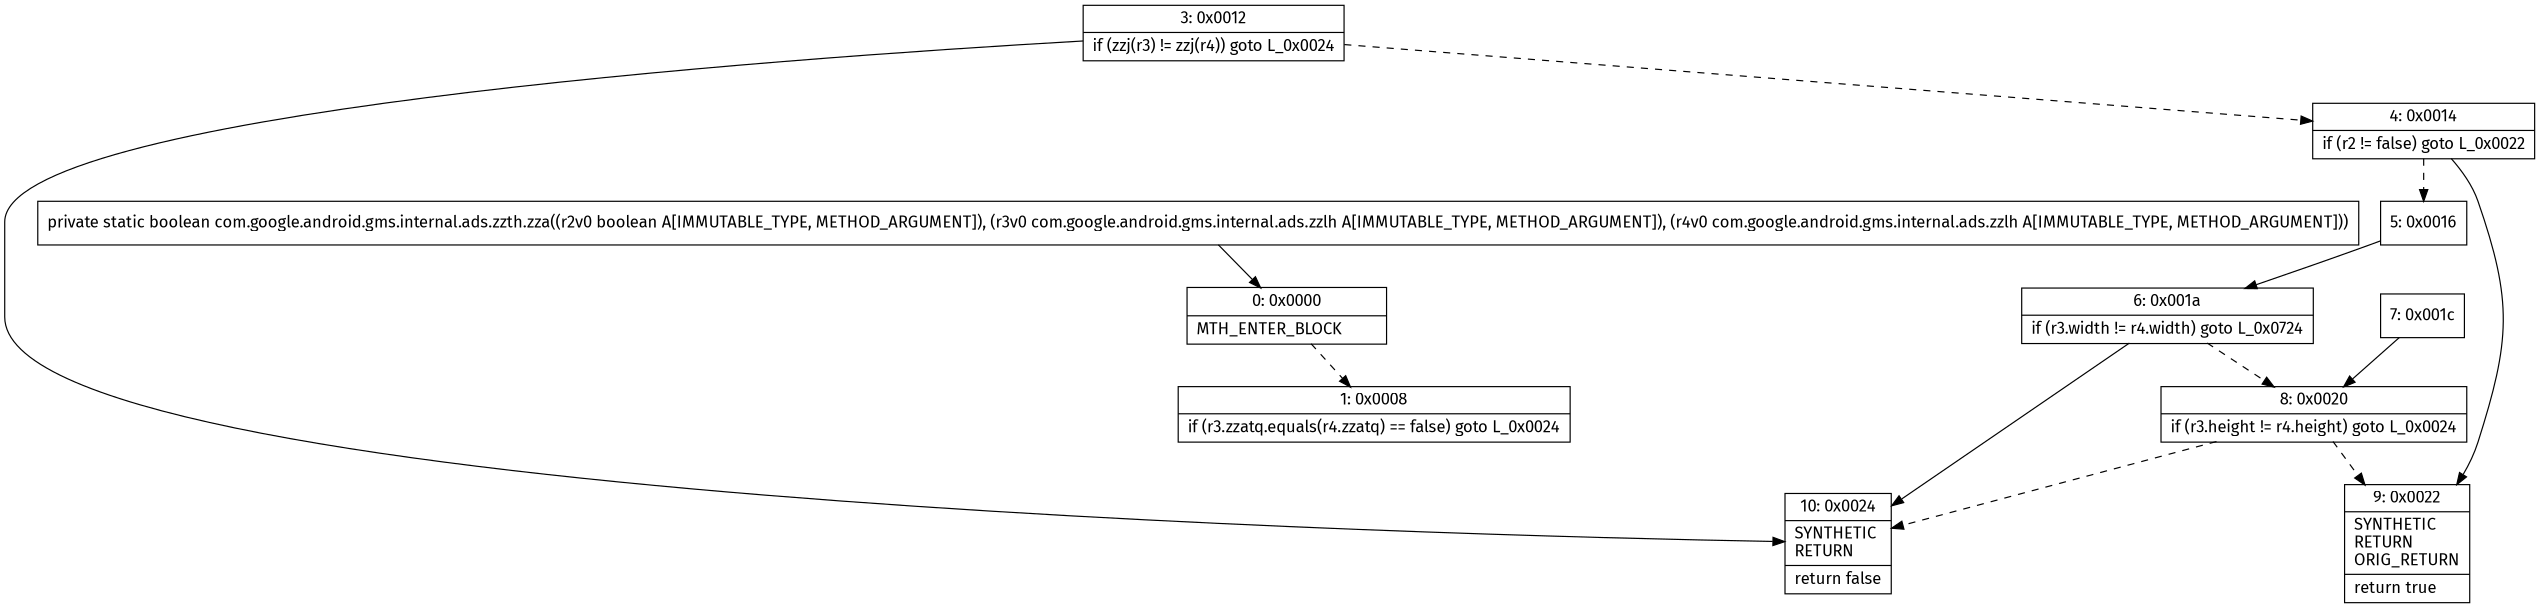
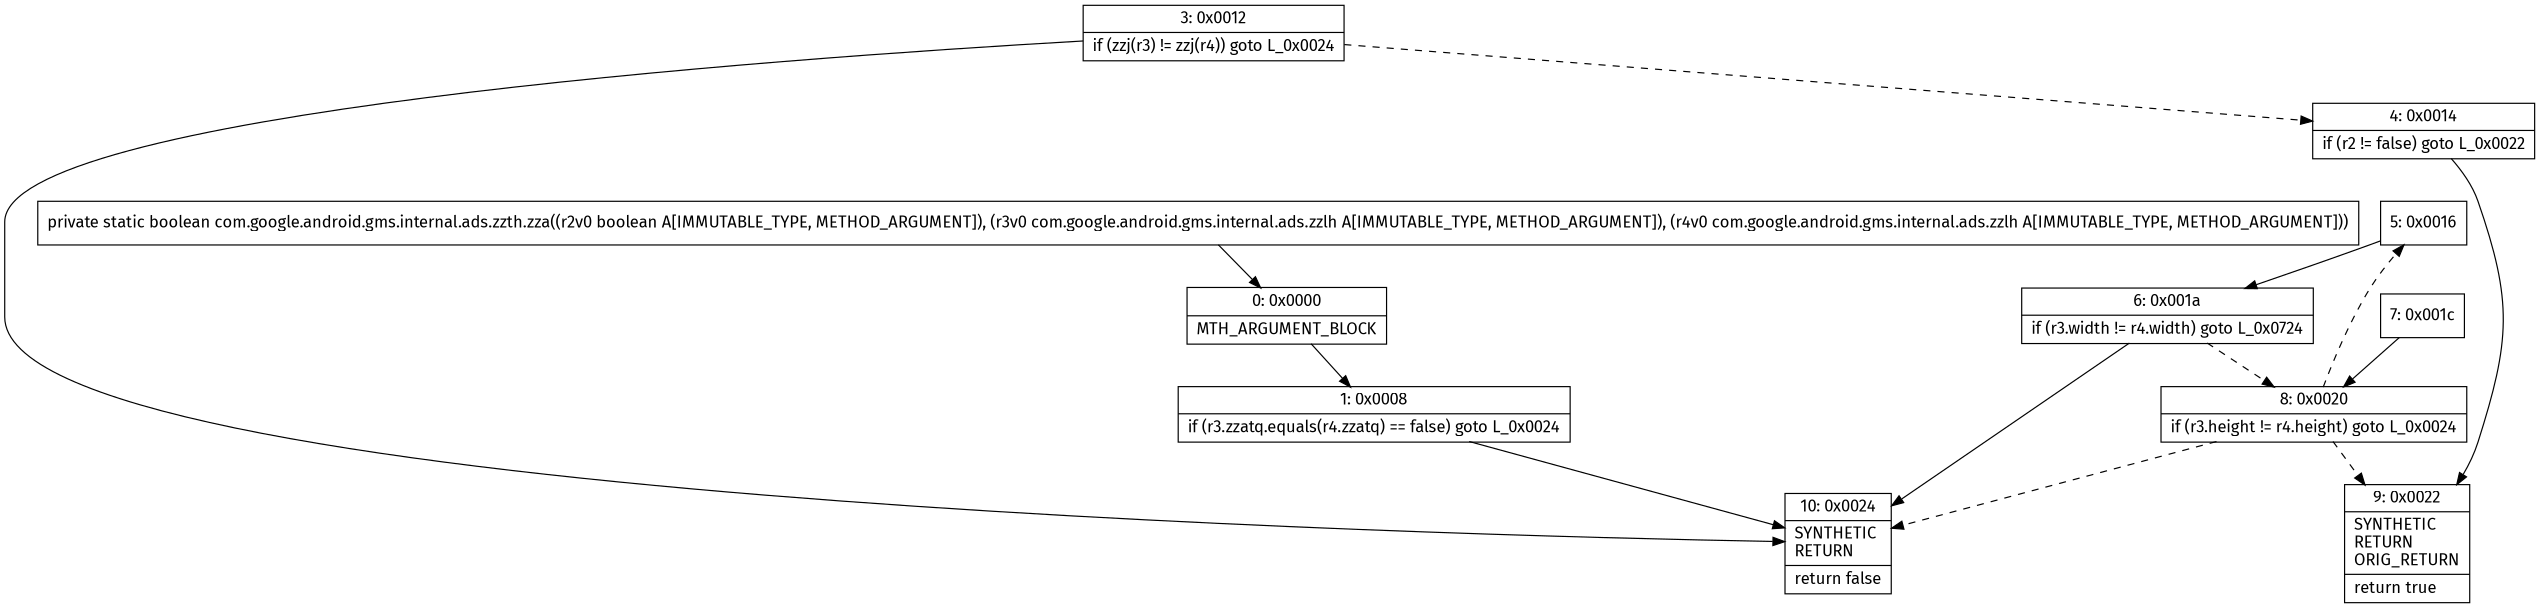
(2424, 174) -> (2354, 317)
(1270, 329) -> (1287, 329)
(1327, 361) -> (1327, 361)
none -> (1621, 483)
